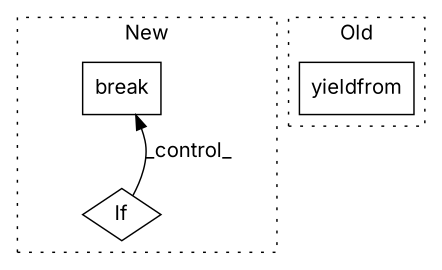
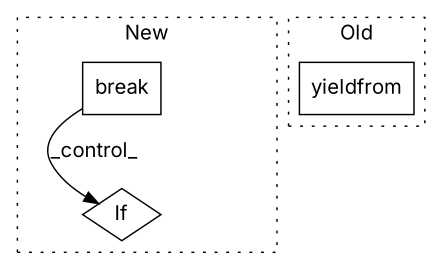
(145, 163) -> (48, 153)
